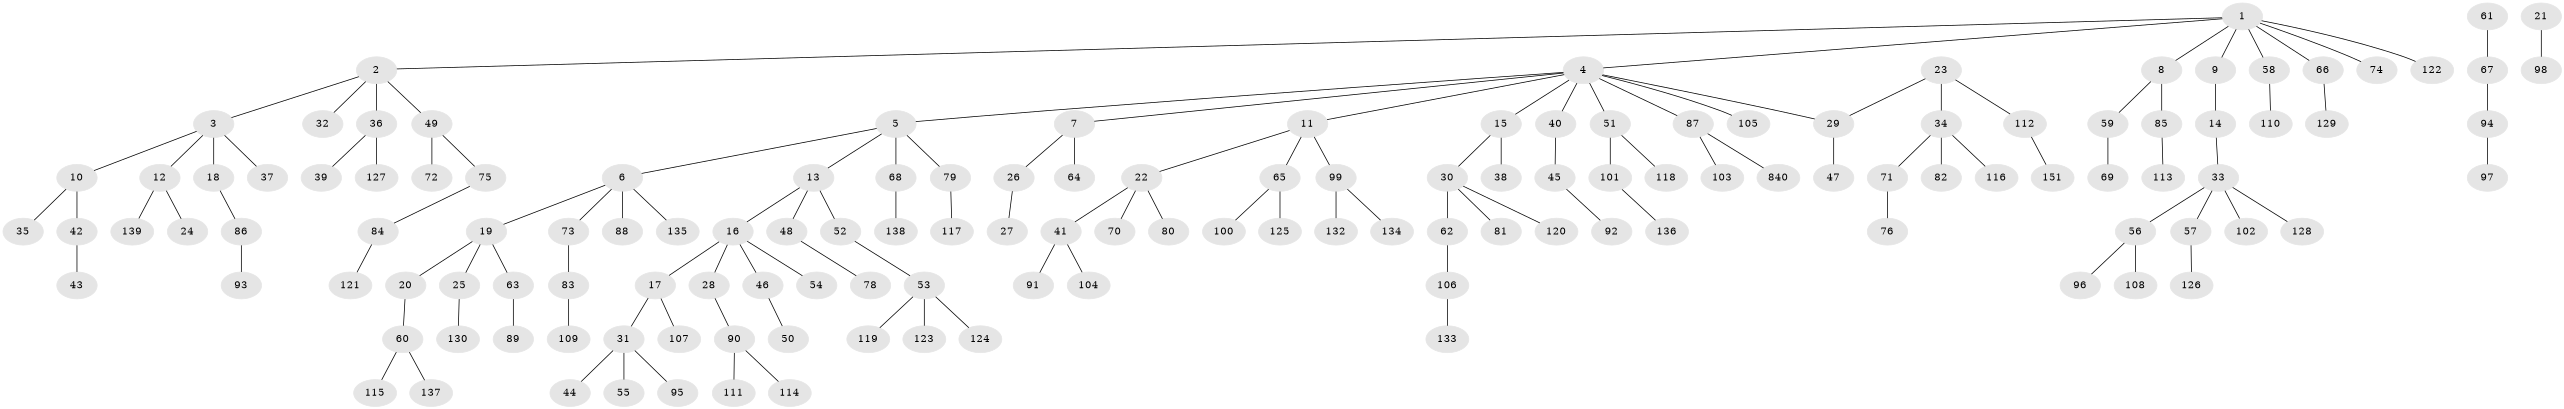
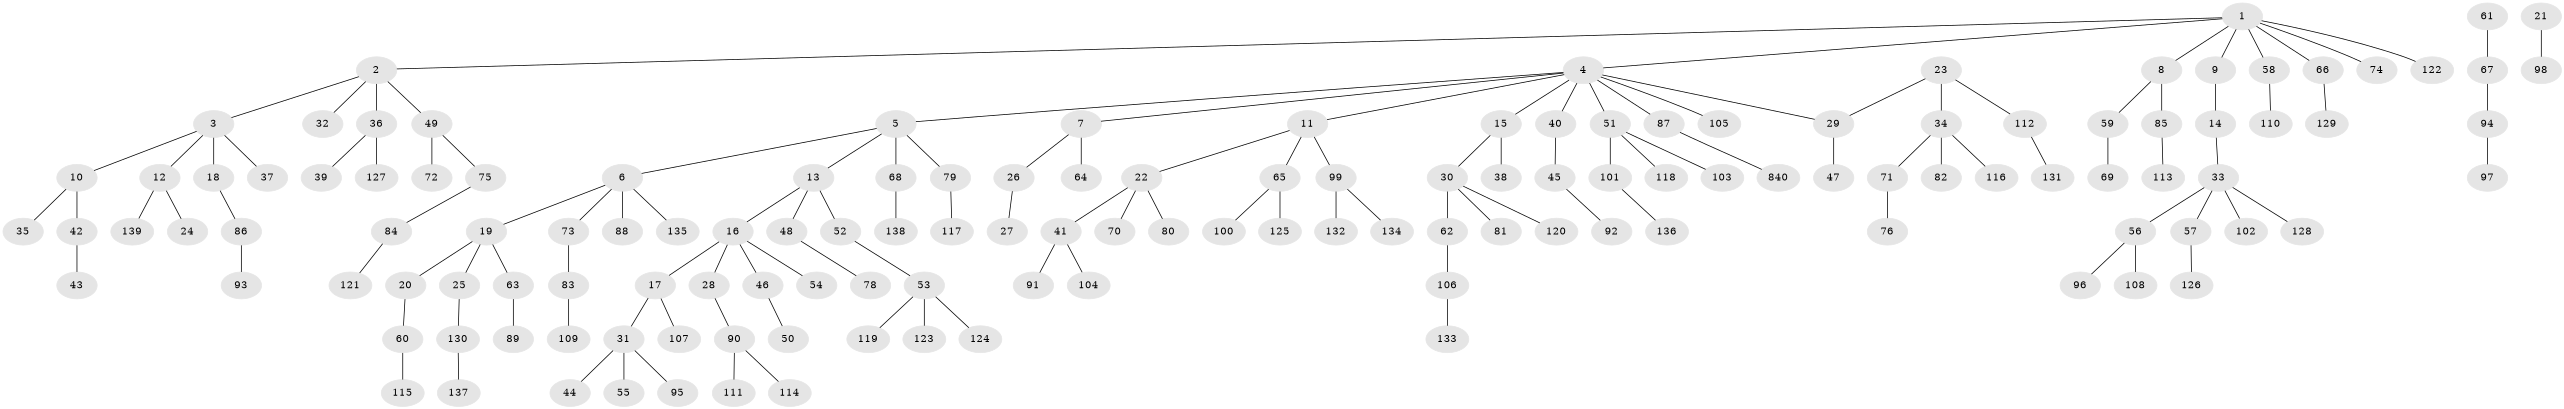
(1708, 151) -> (1666, 151)
(2053, 178) -> (2053, 178)
(417, 366) -> (458, 366)
